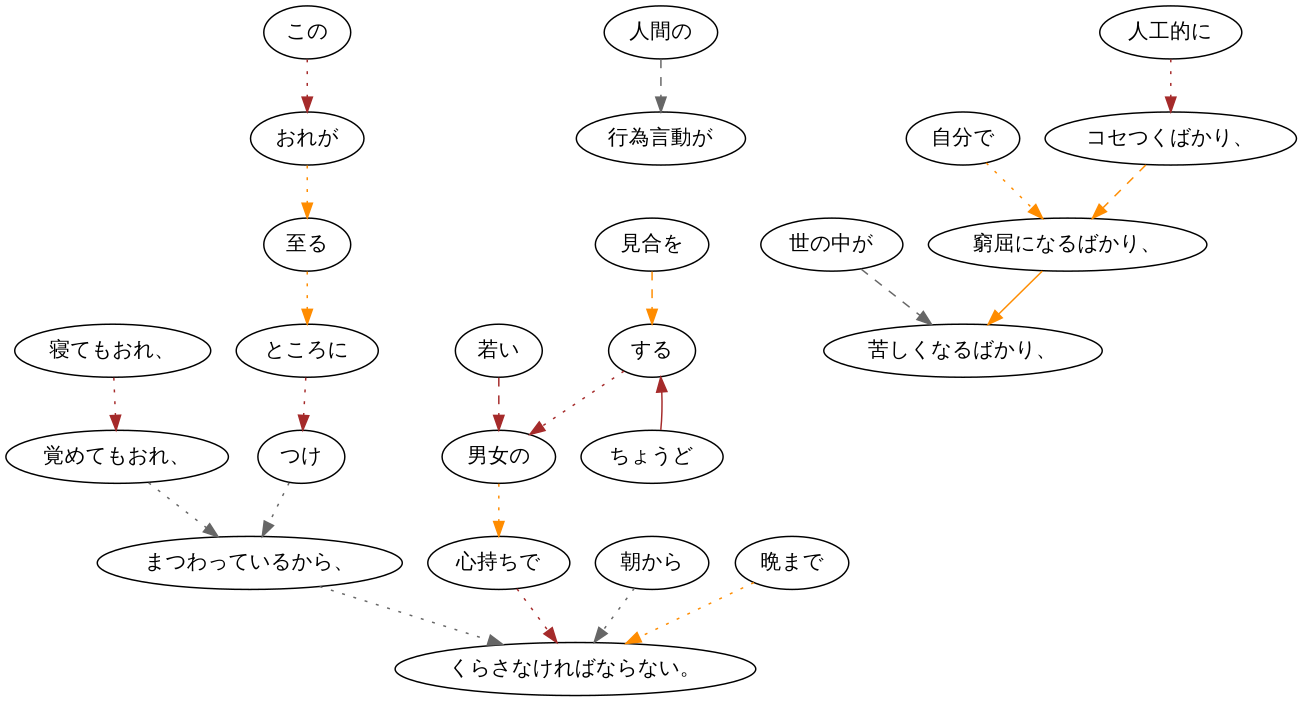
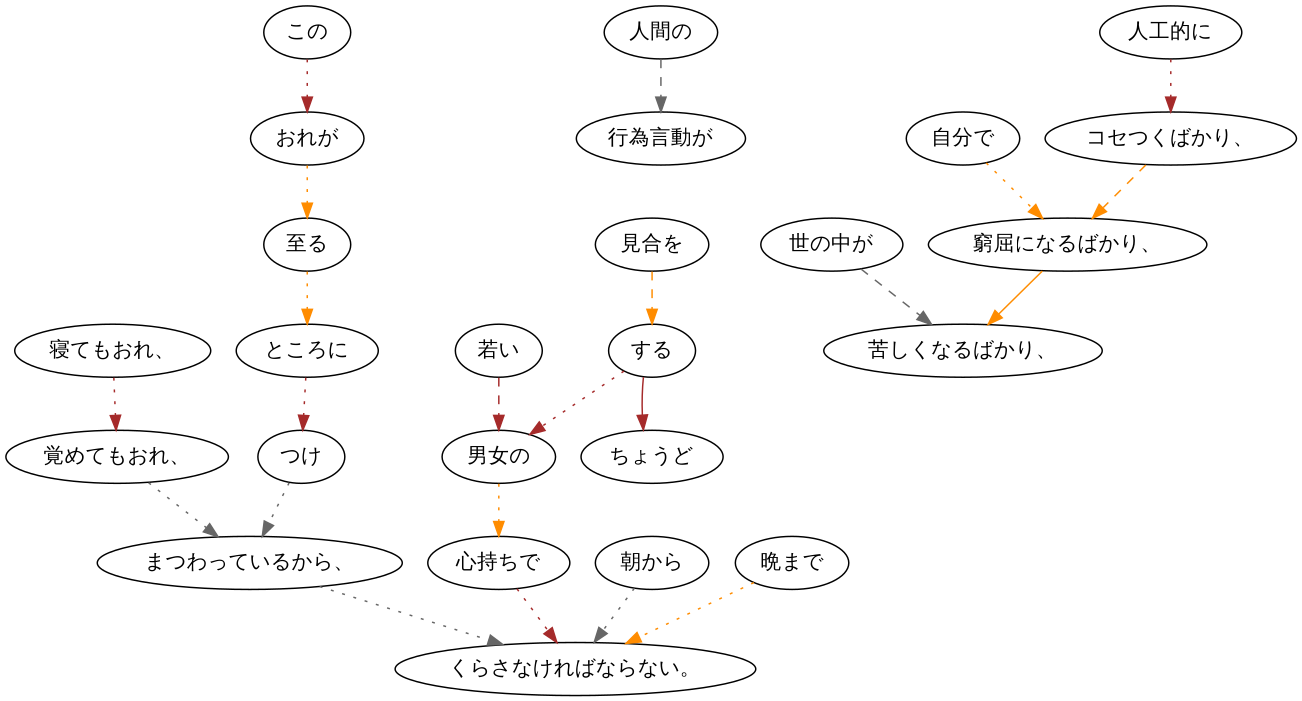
(662, 411) -> (642, 396)
